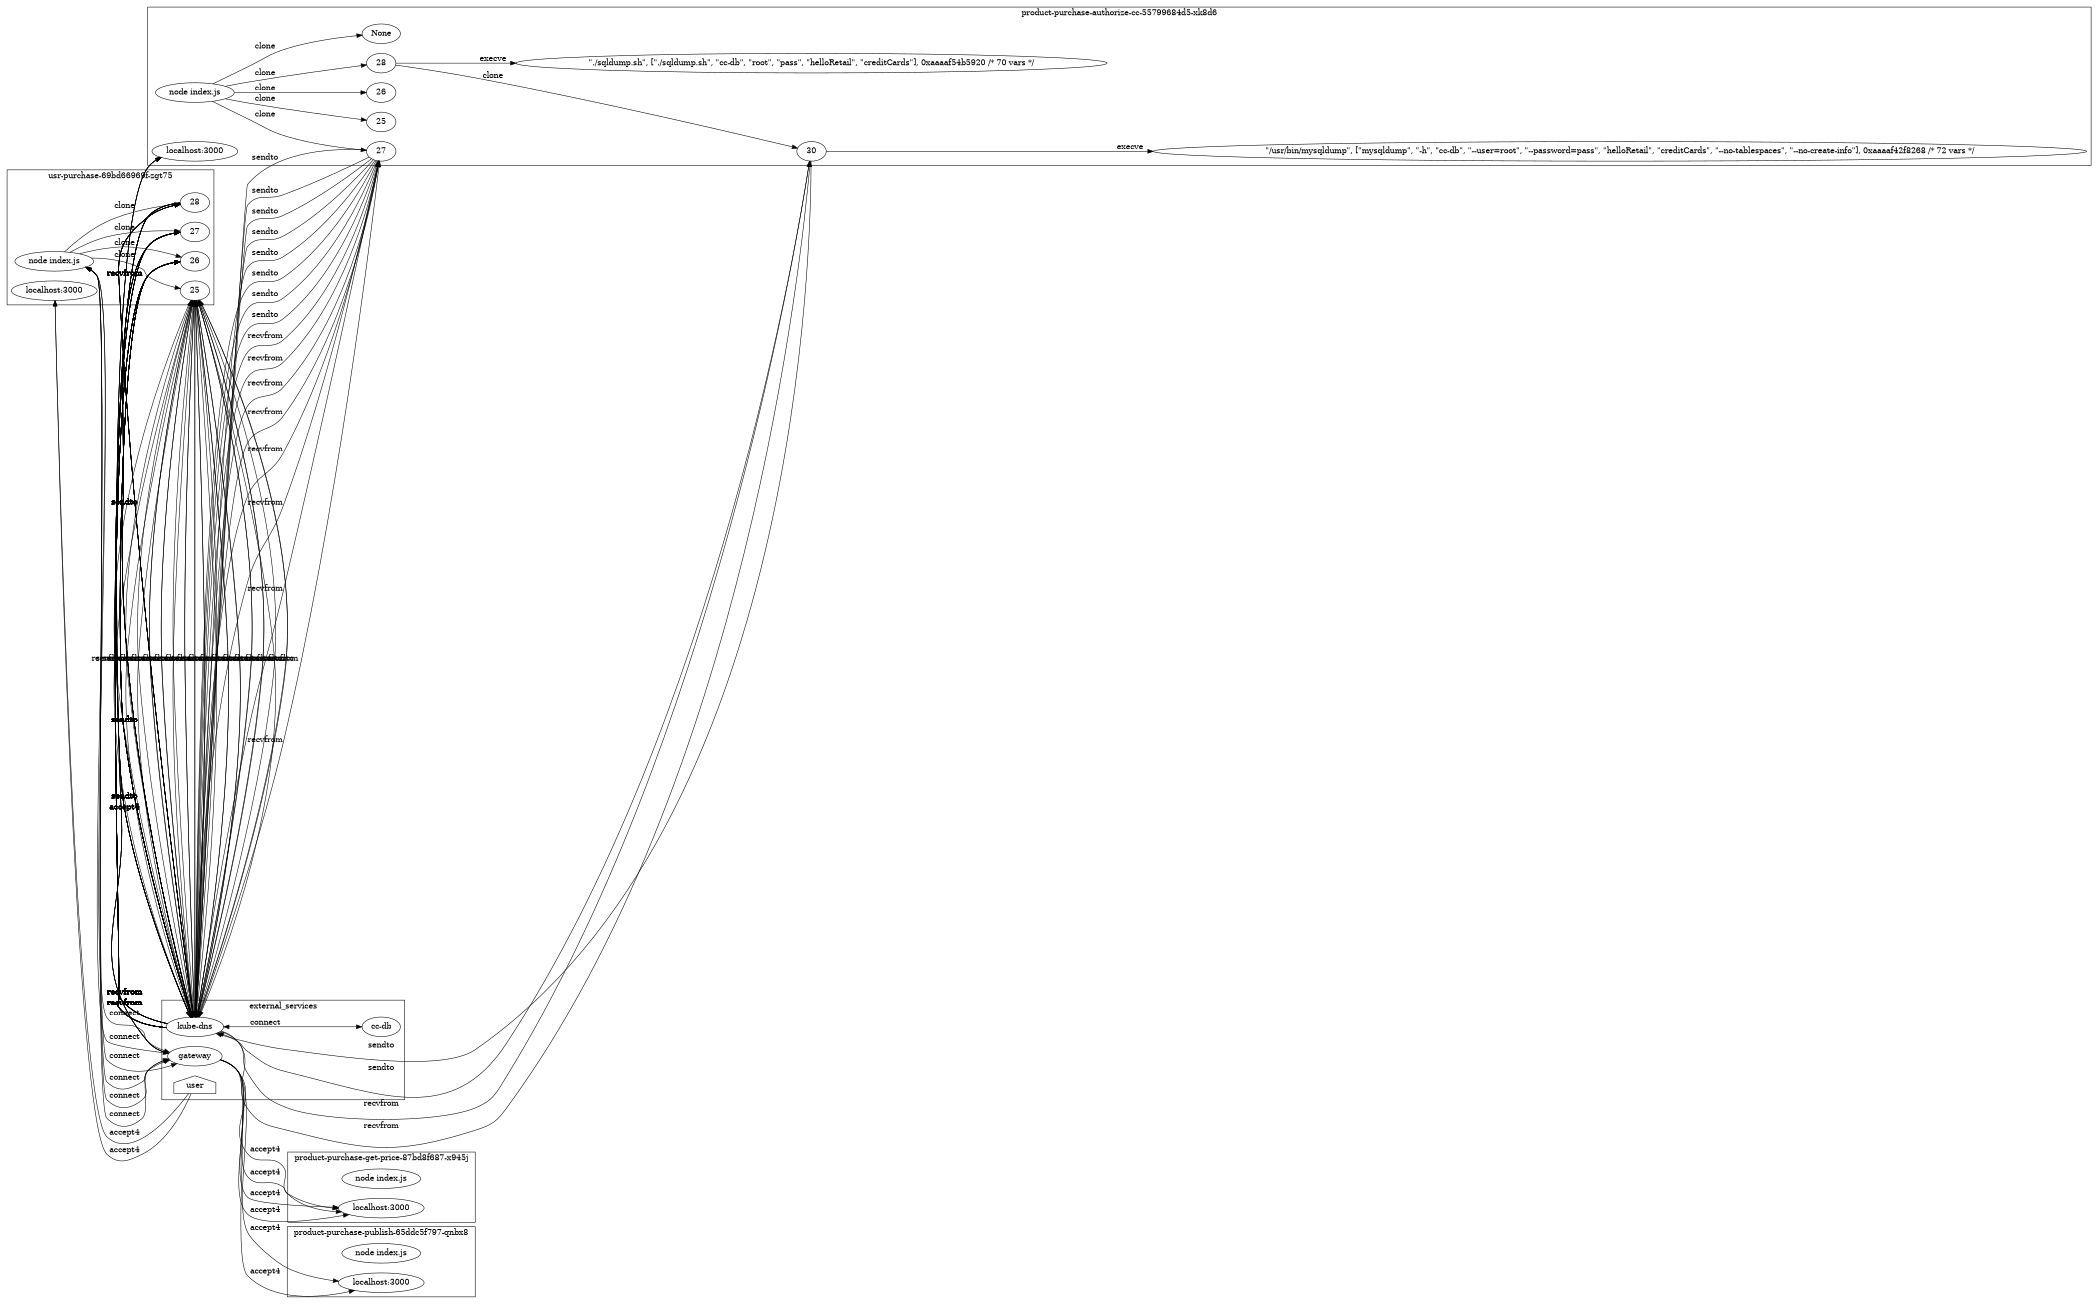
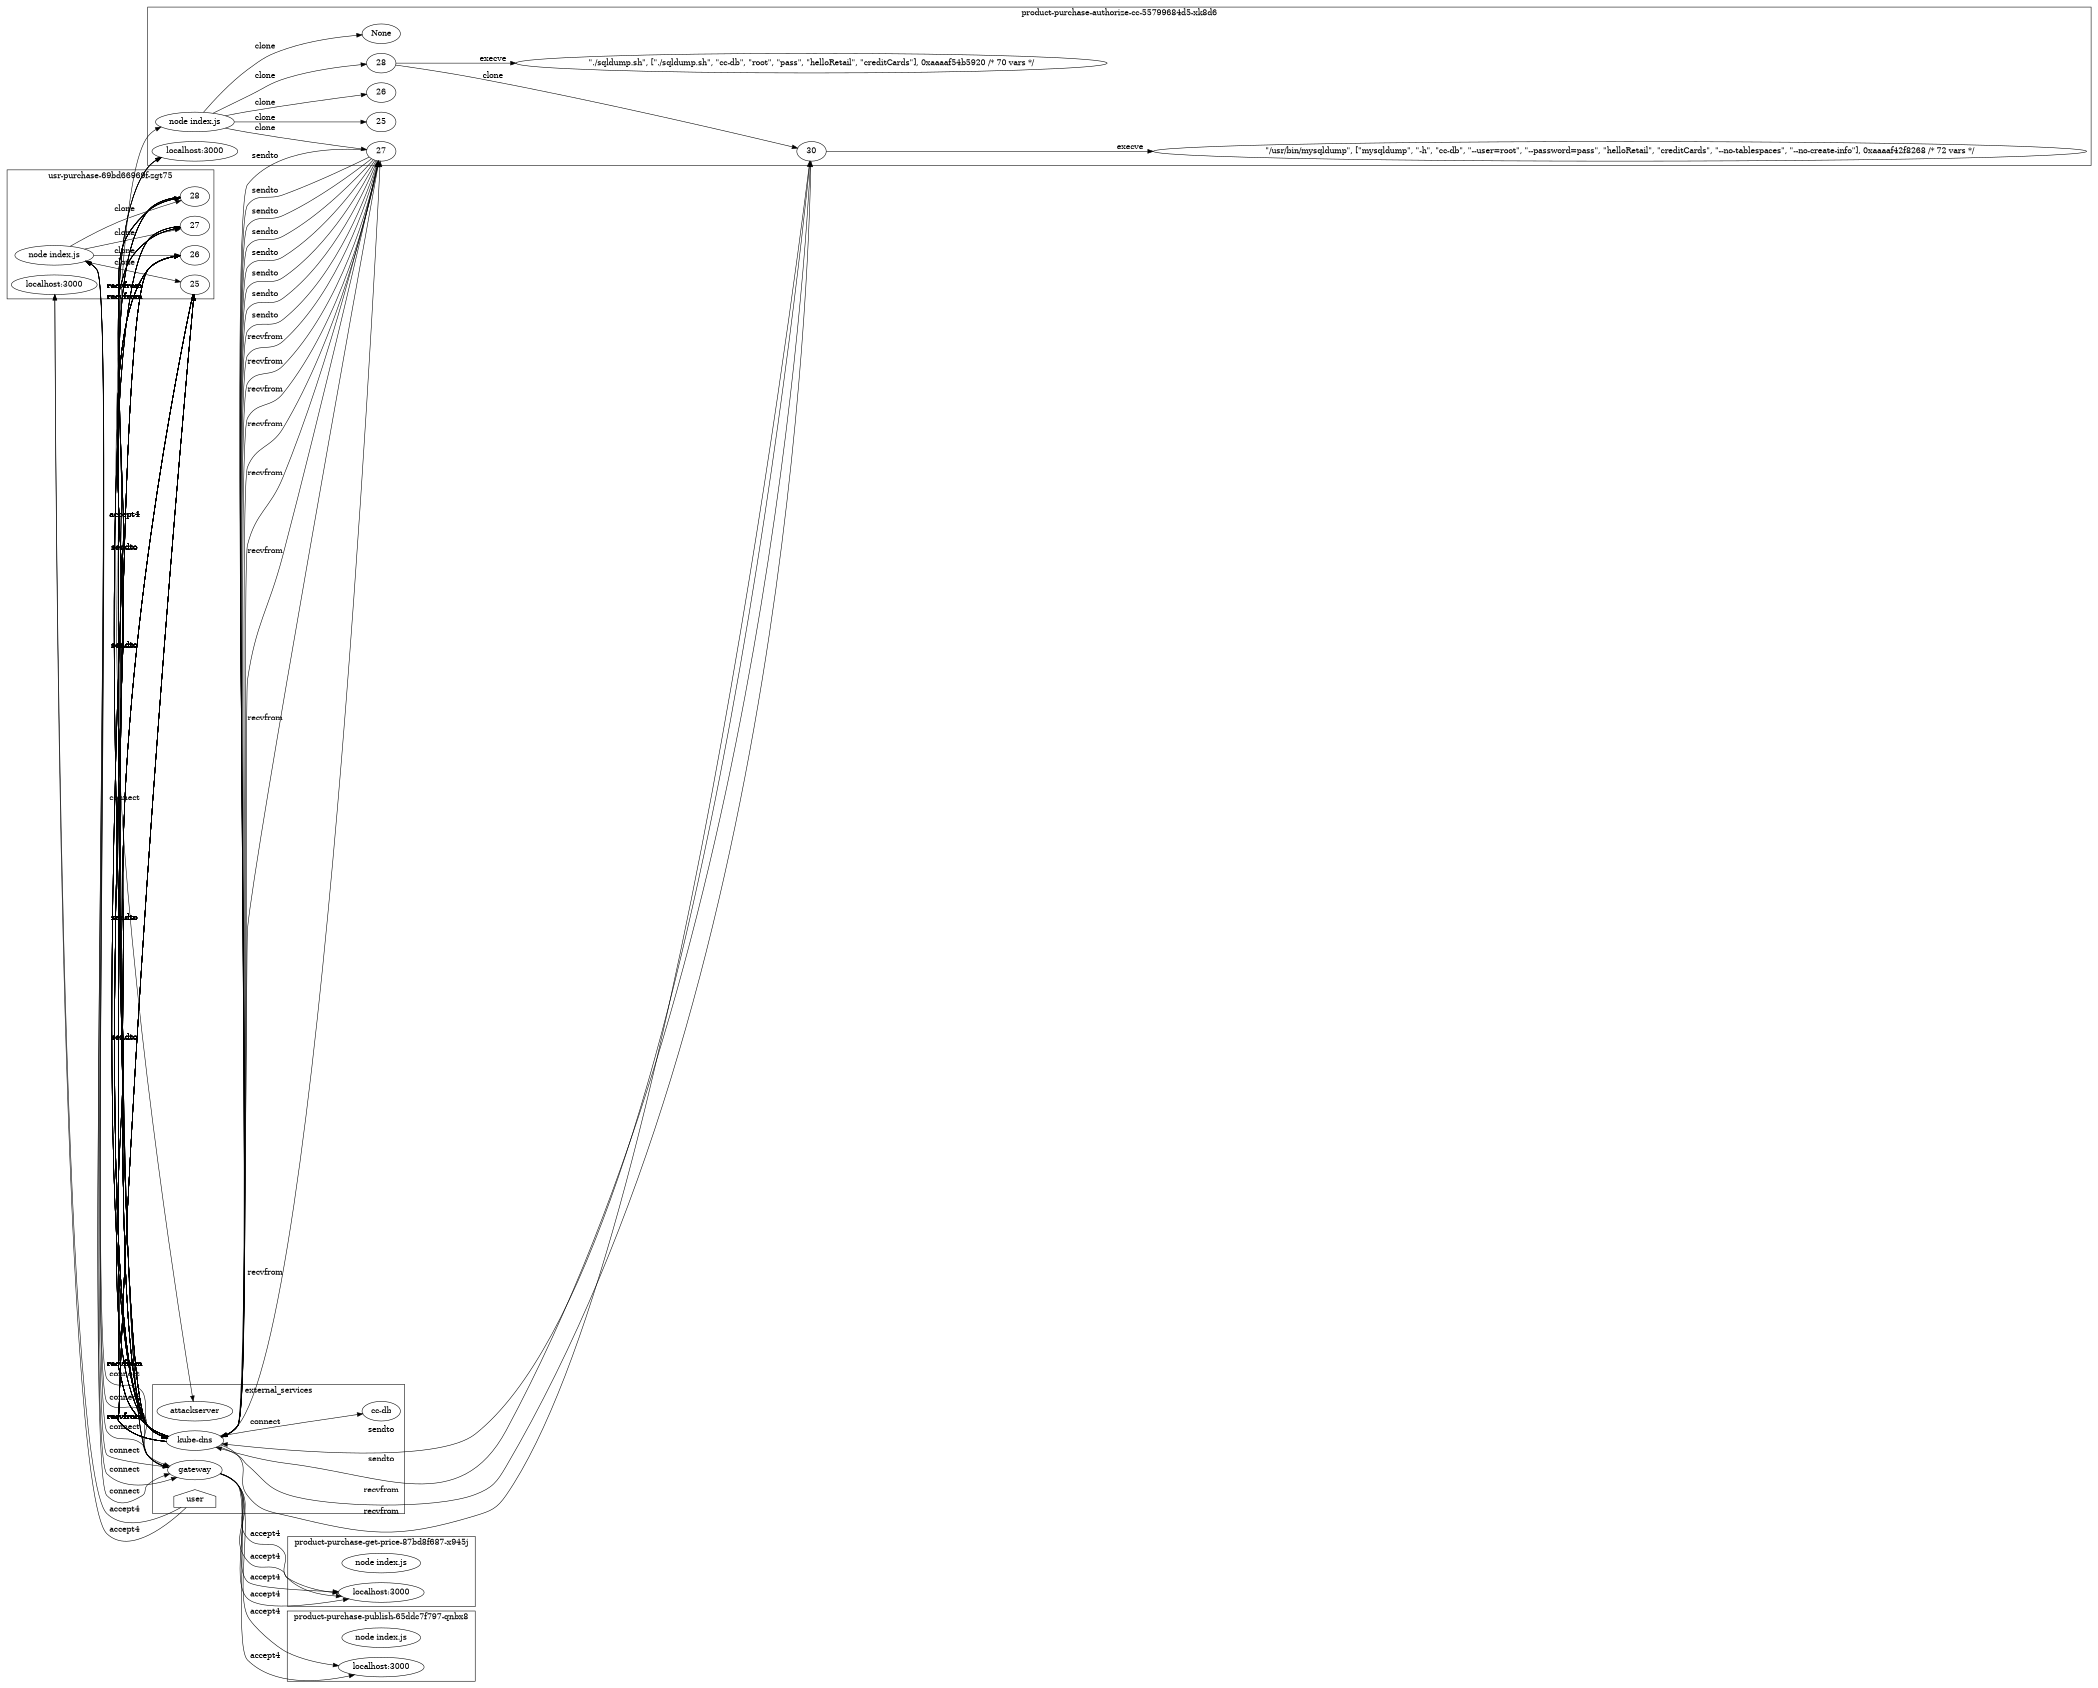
(381, 1233) -> (381, 1617)
none -> (195, 1411)
